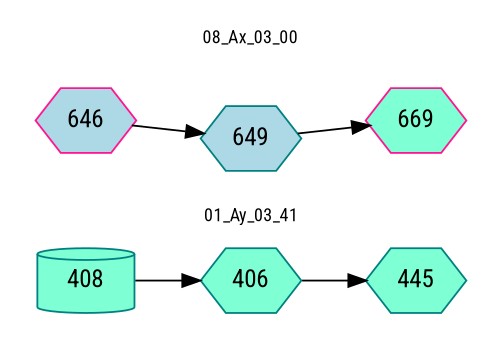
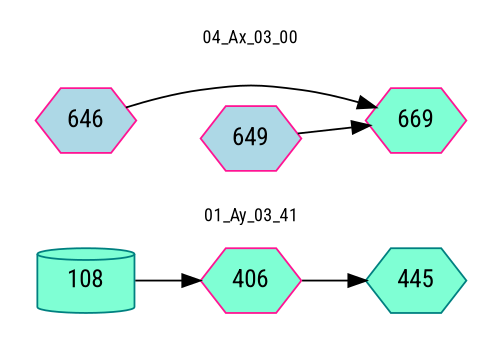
(251, 39) -> (251, 39)
(159, 128) -> (242, 86)
(251, 138) -> (251, 138)
(86, 281) -> (86, 281)
(251, 281) -> (251, 281)
